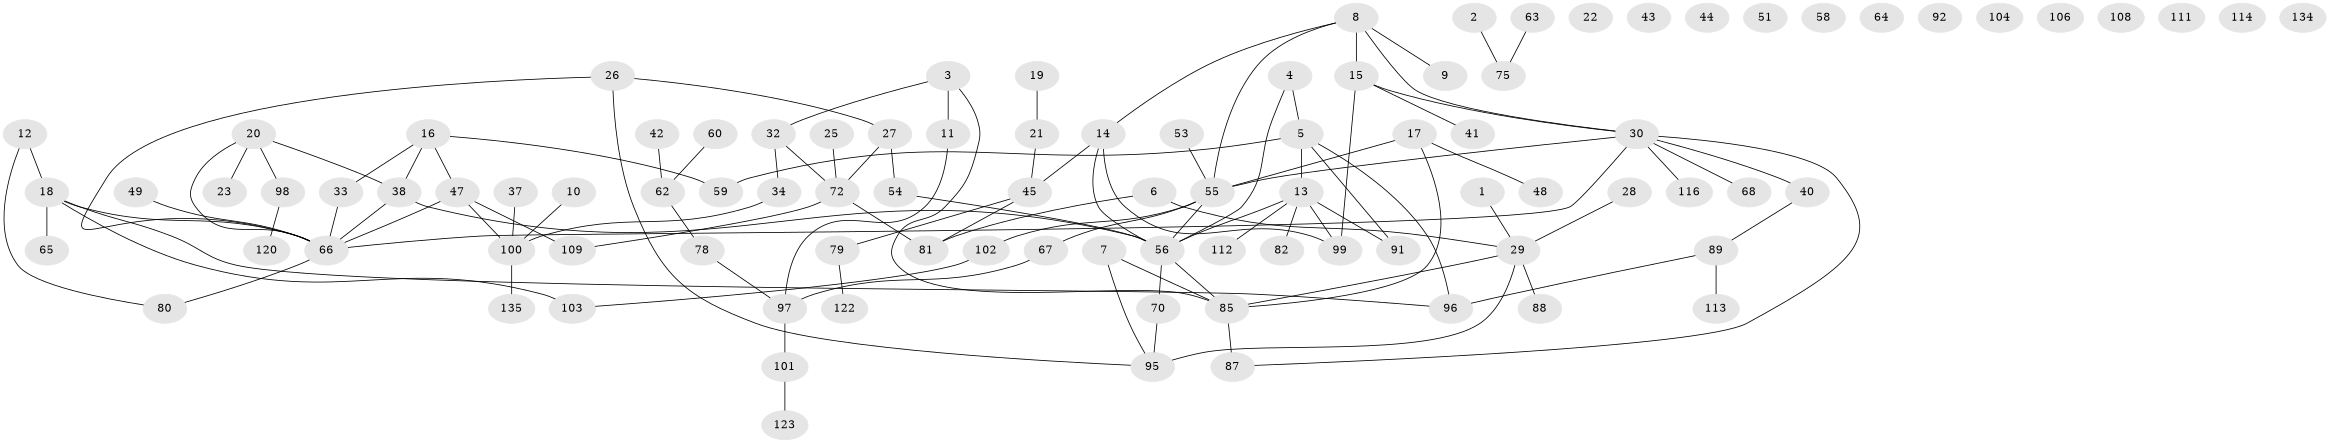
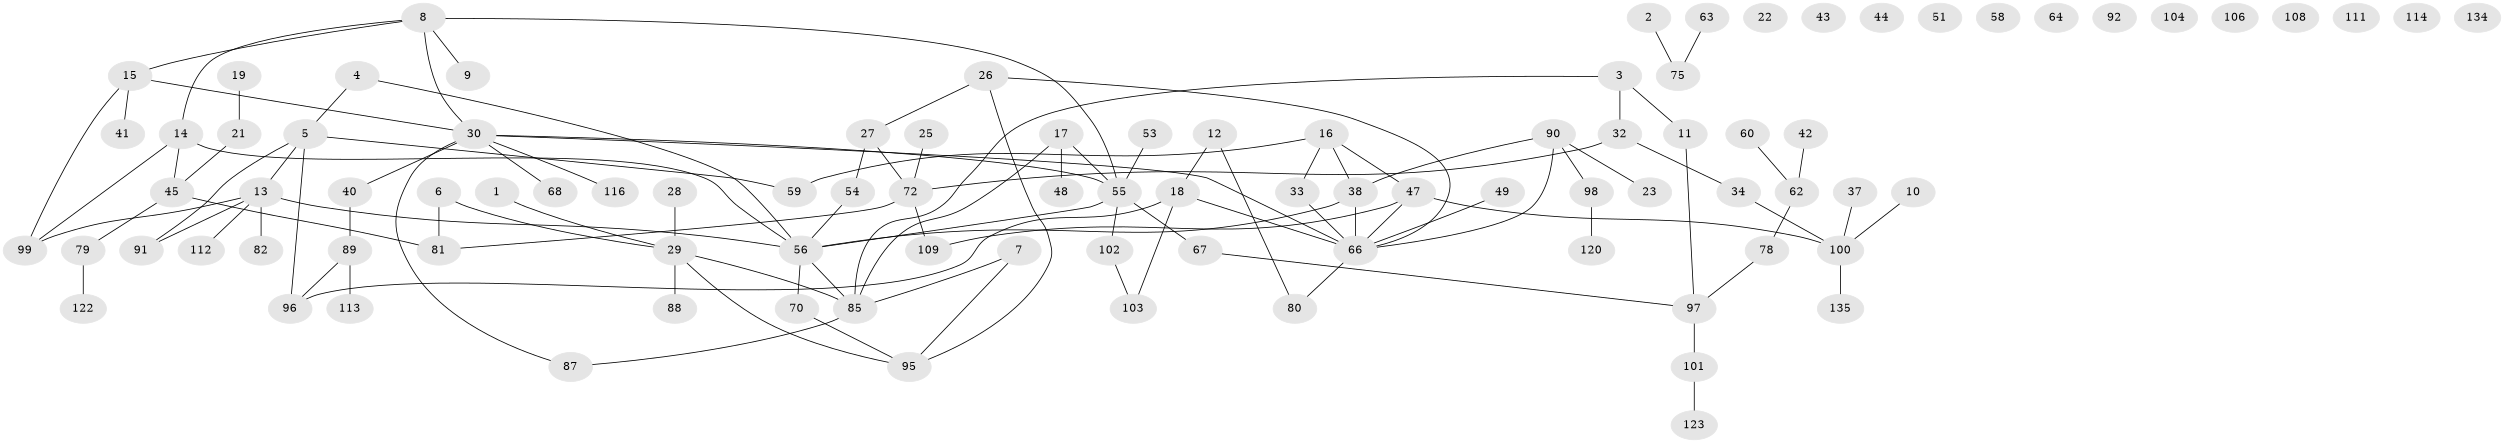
(254, 134) -> (1554, 134)
(47, 251) -> none
